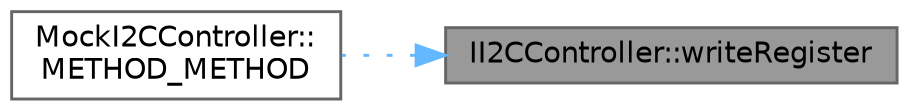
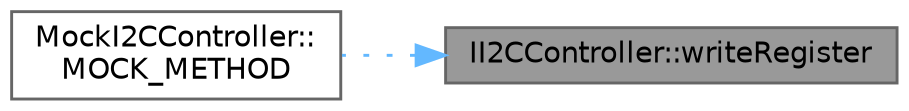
(176, 55) -> (176, 55)
